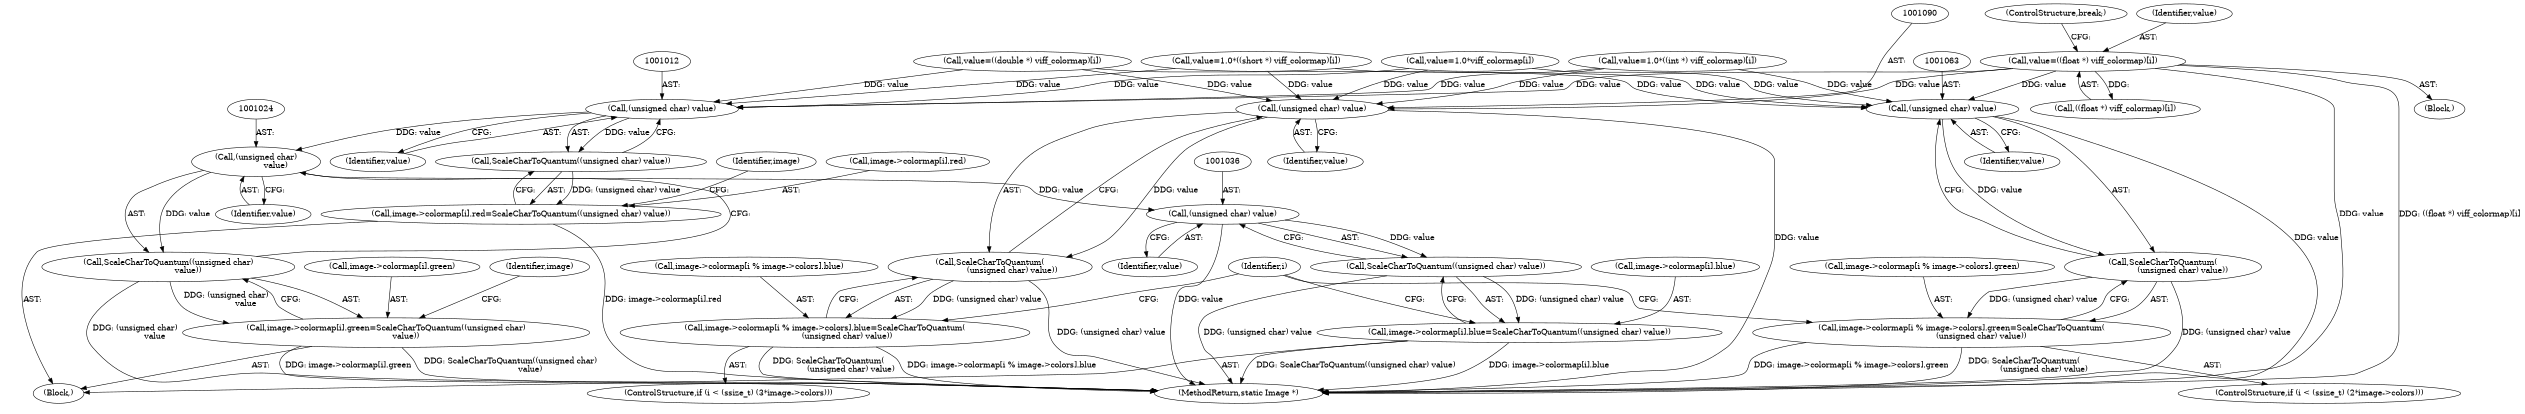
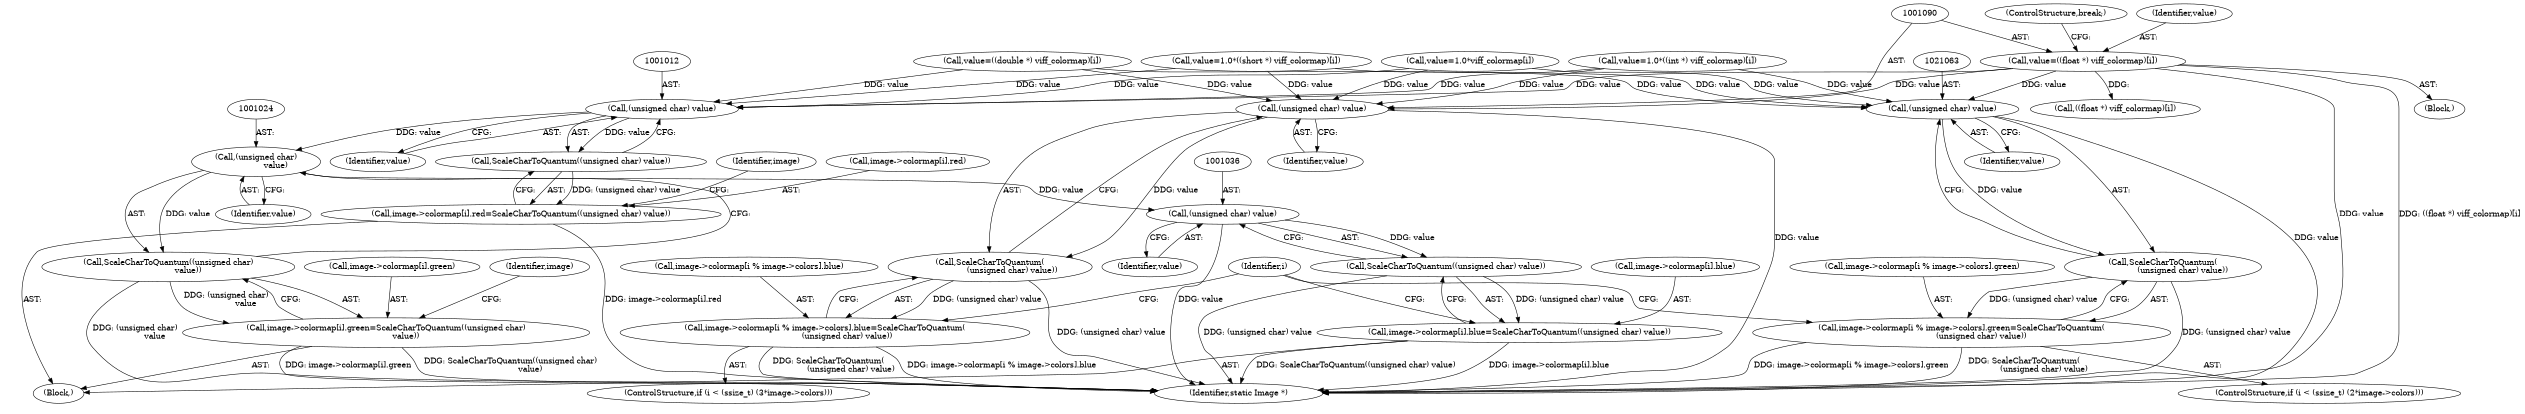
(1942, 61) -> (1942, 61)
(2081, 90) -> (1994, 35)
(1239, 393) -> (1239, 393)
